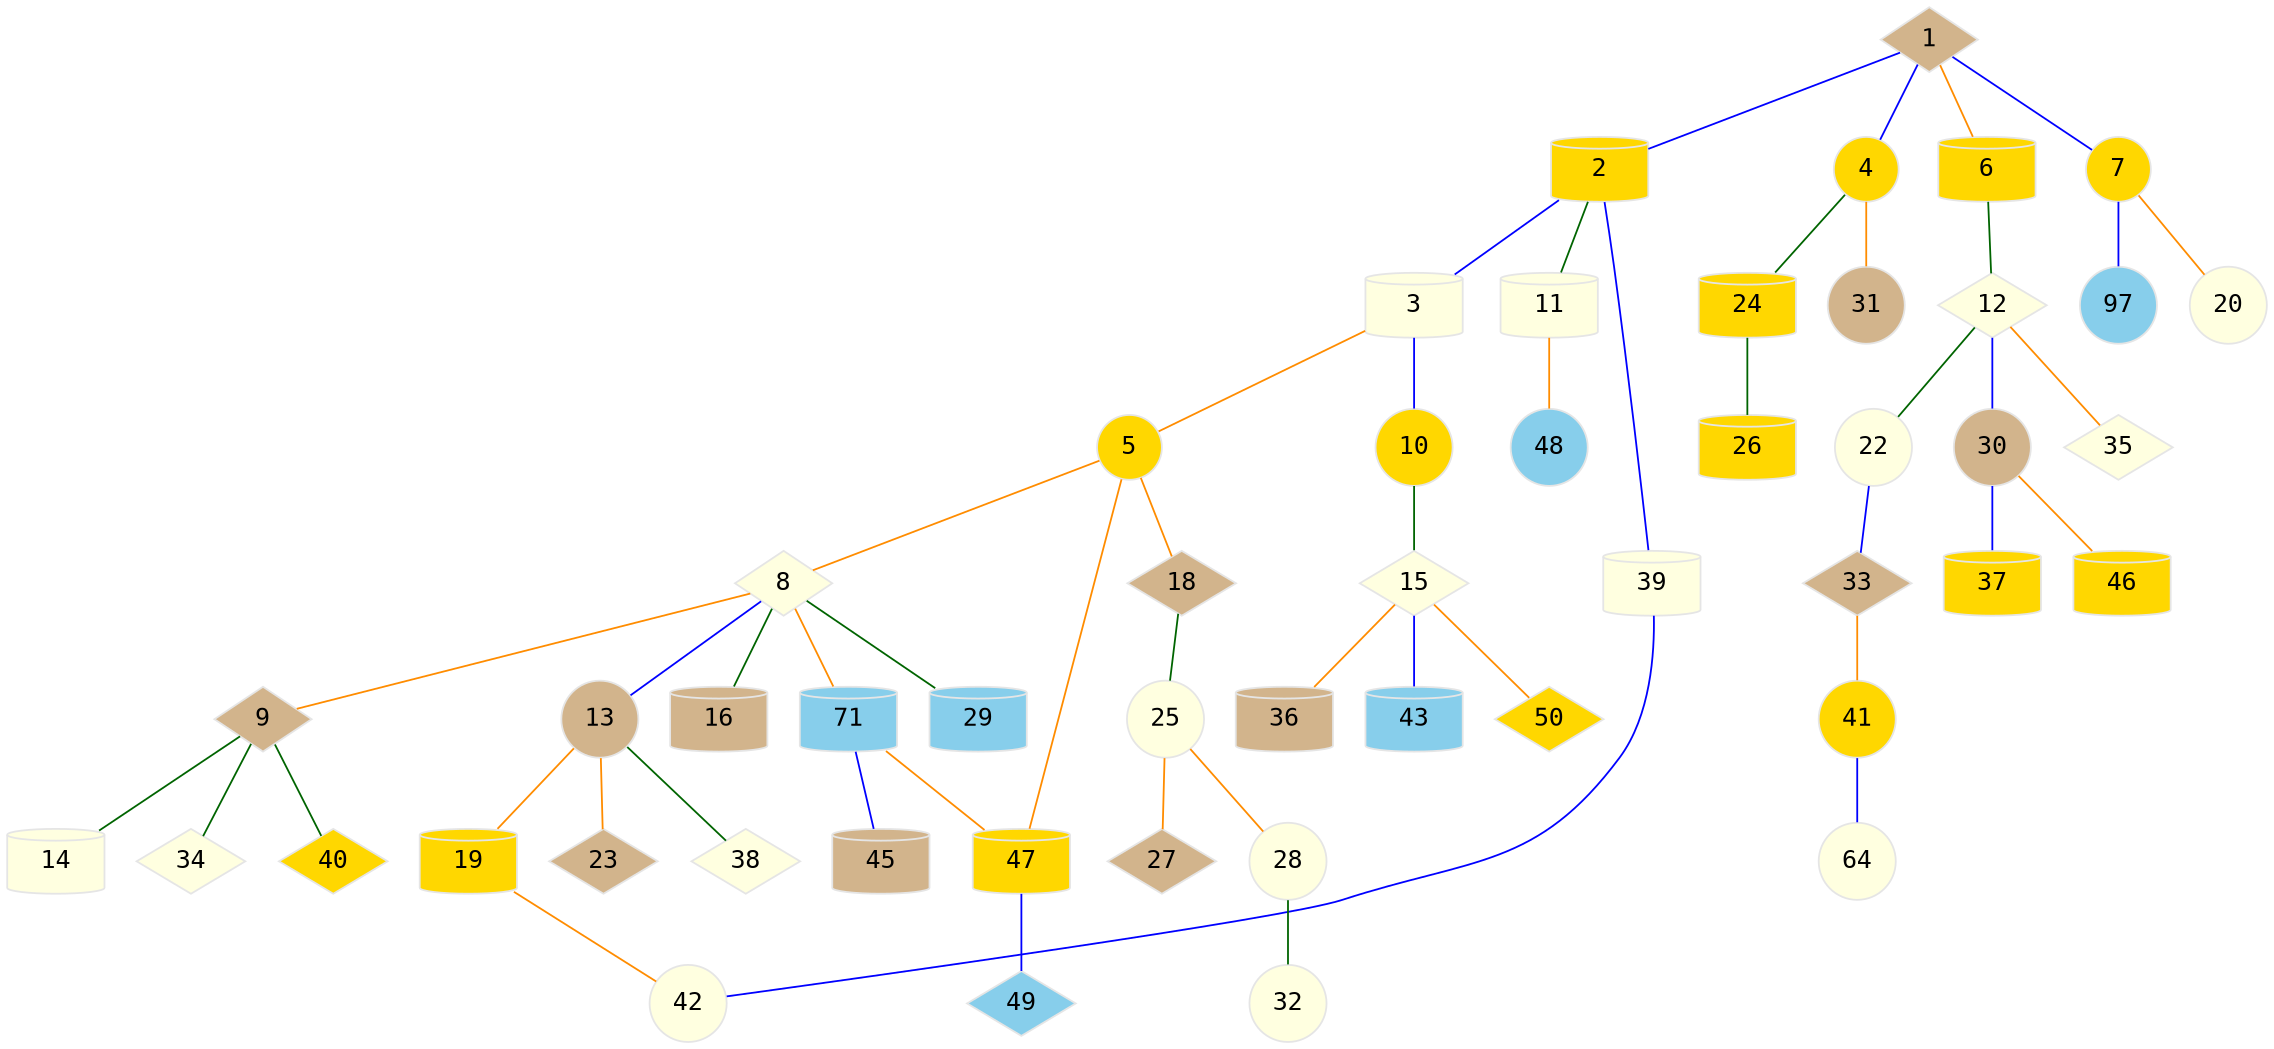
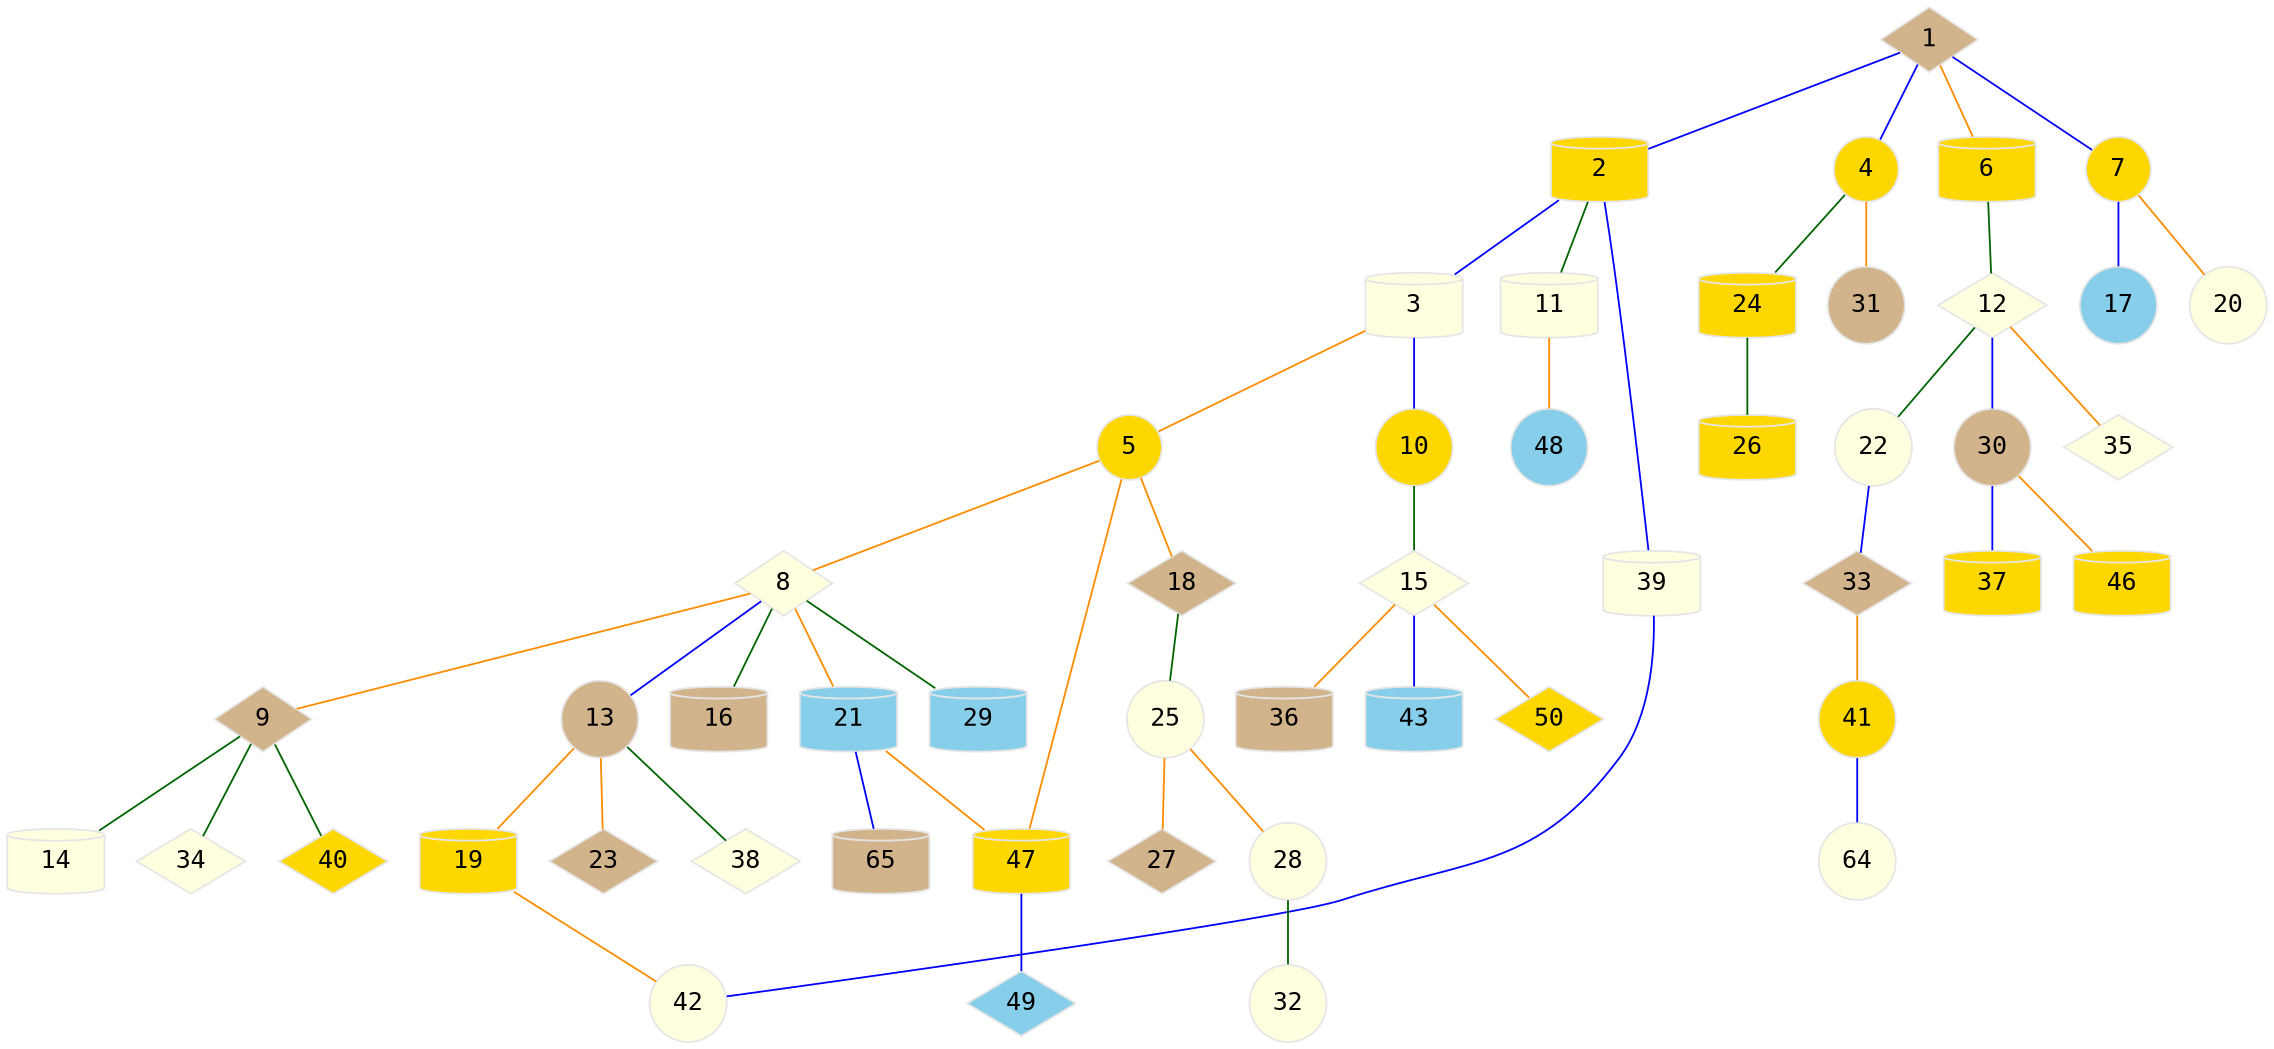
(2118, 305) -> (2118, 305)
(848, 719) -> (848, 719)
(881, 861) -> (881, 861)
